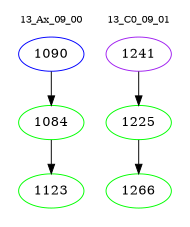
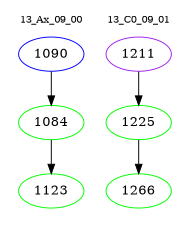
(139, 54) -> (139, 54)
